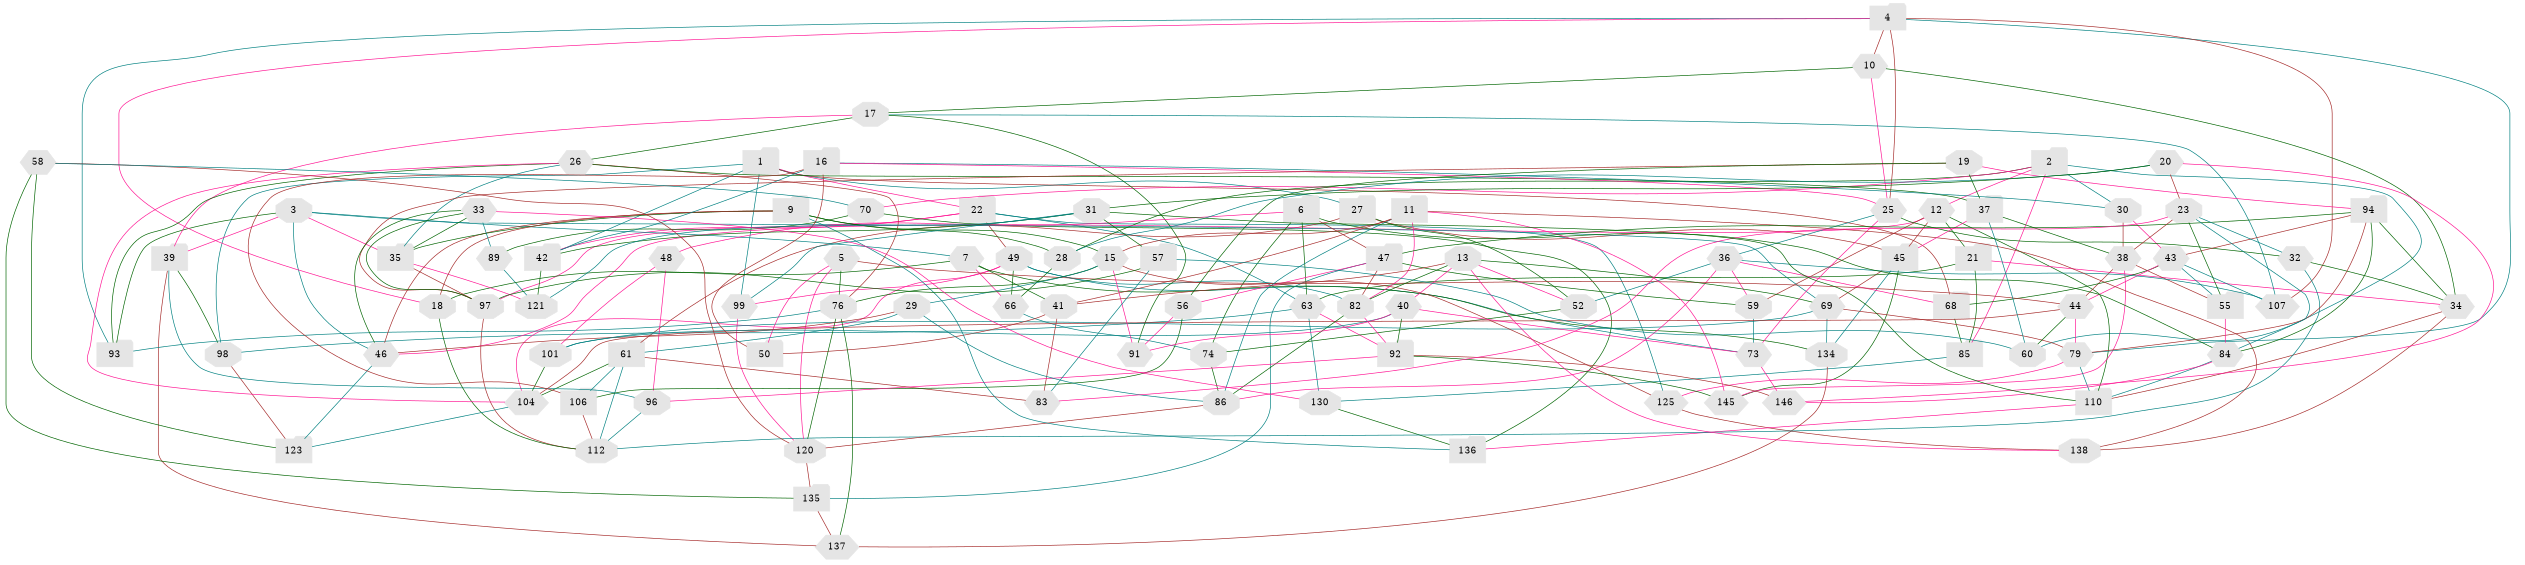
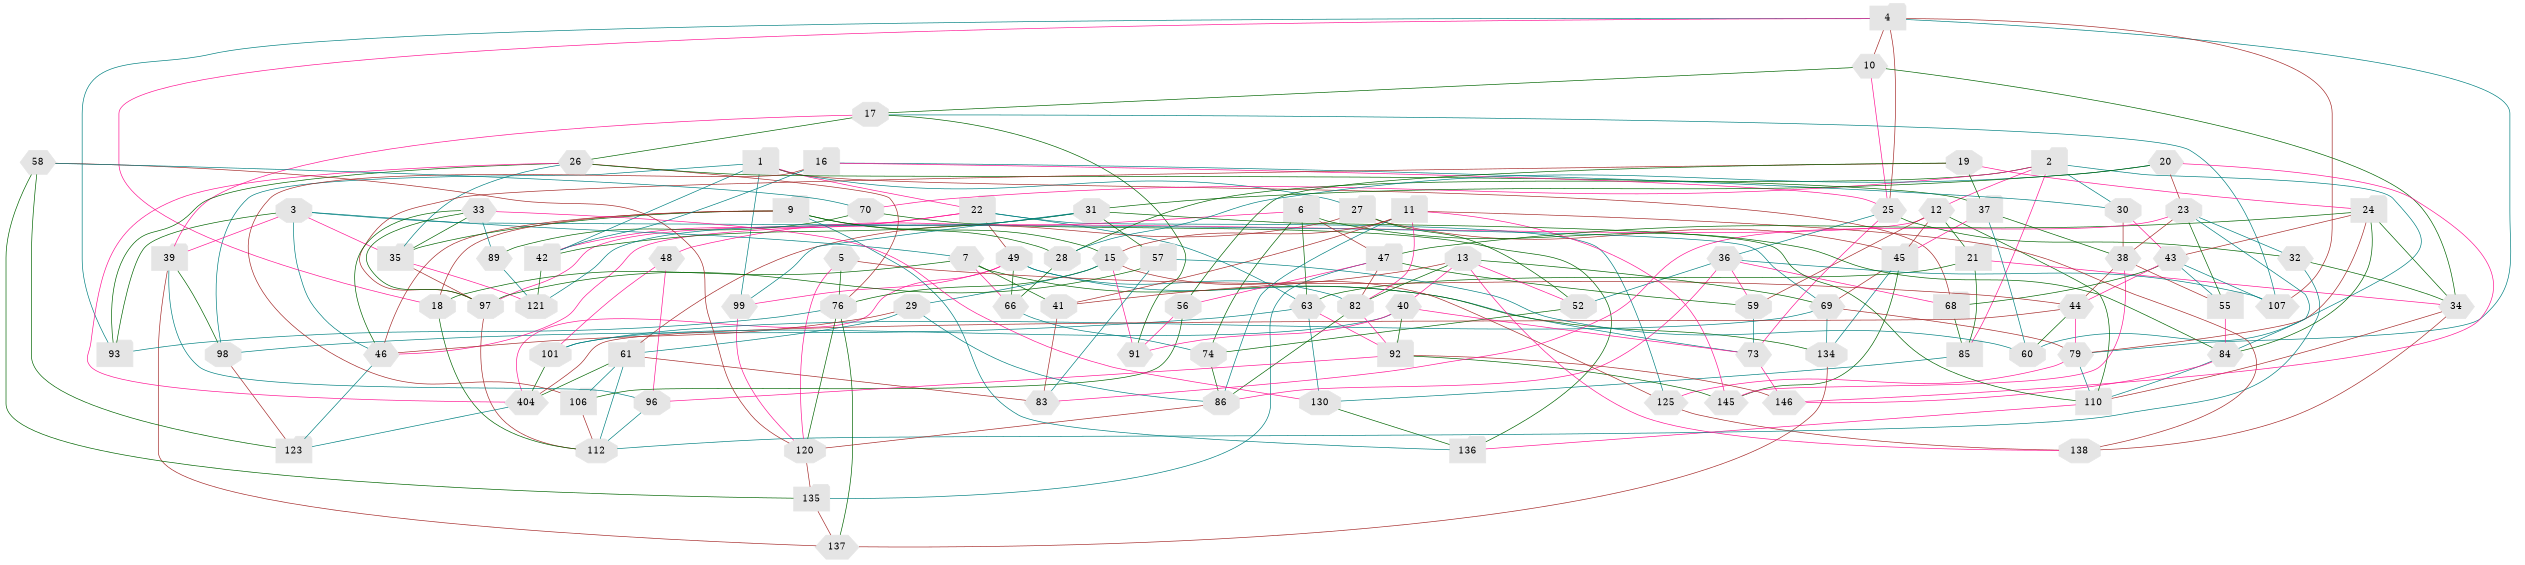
(2369, 210) -> (2369, 210)
(765, 355) -> none
(526, 403) -> (526, 403)
